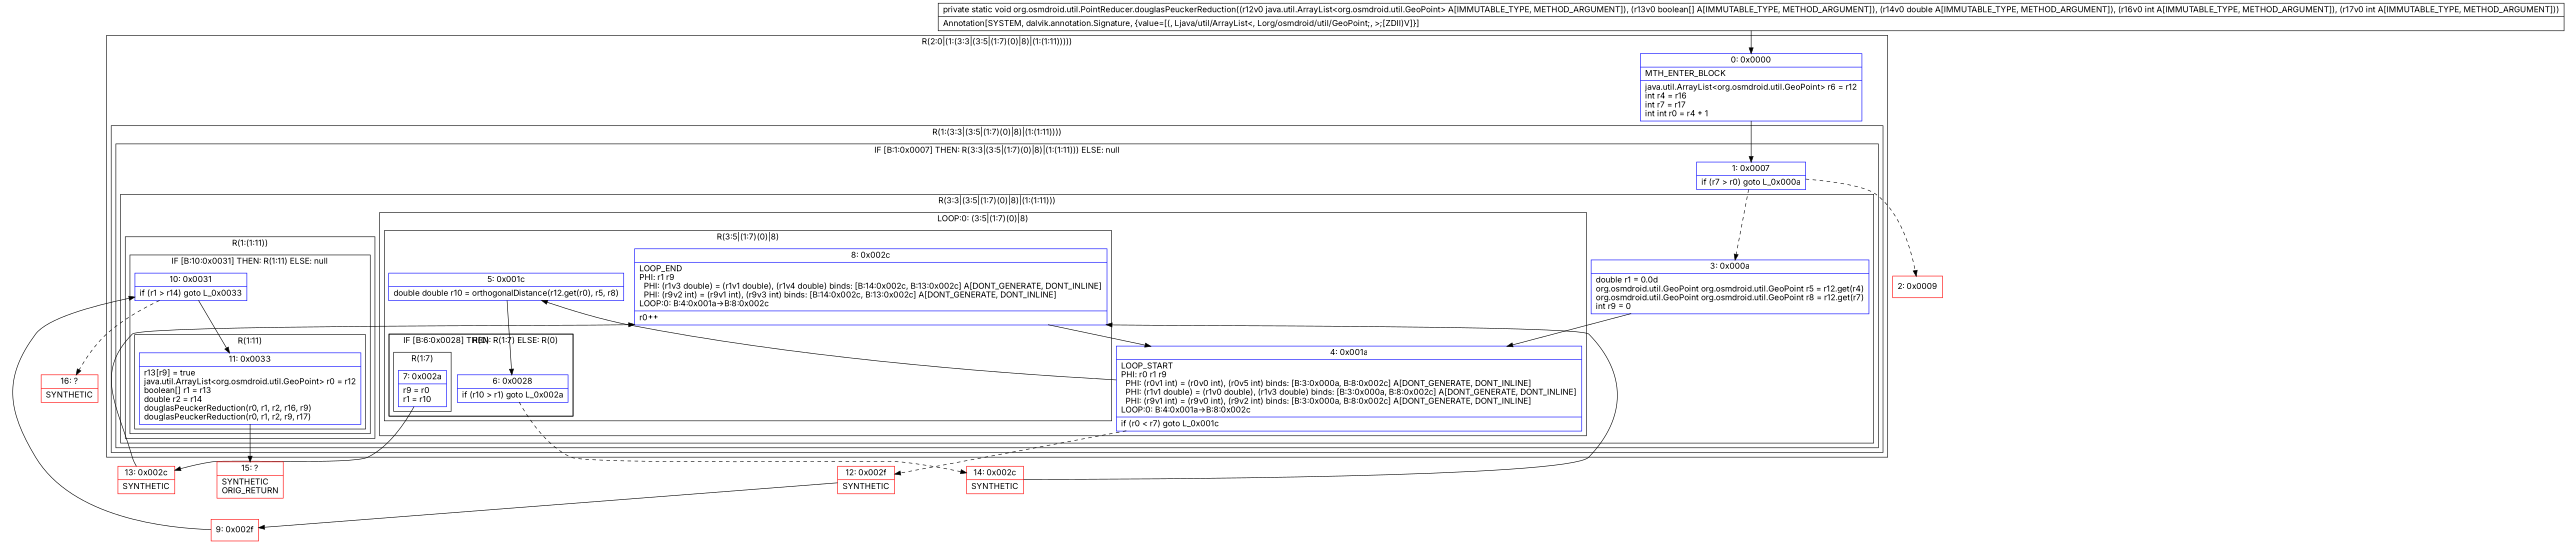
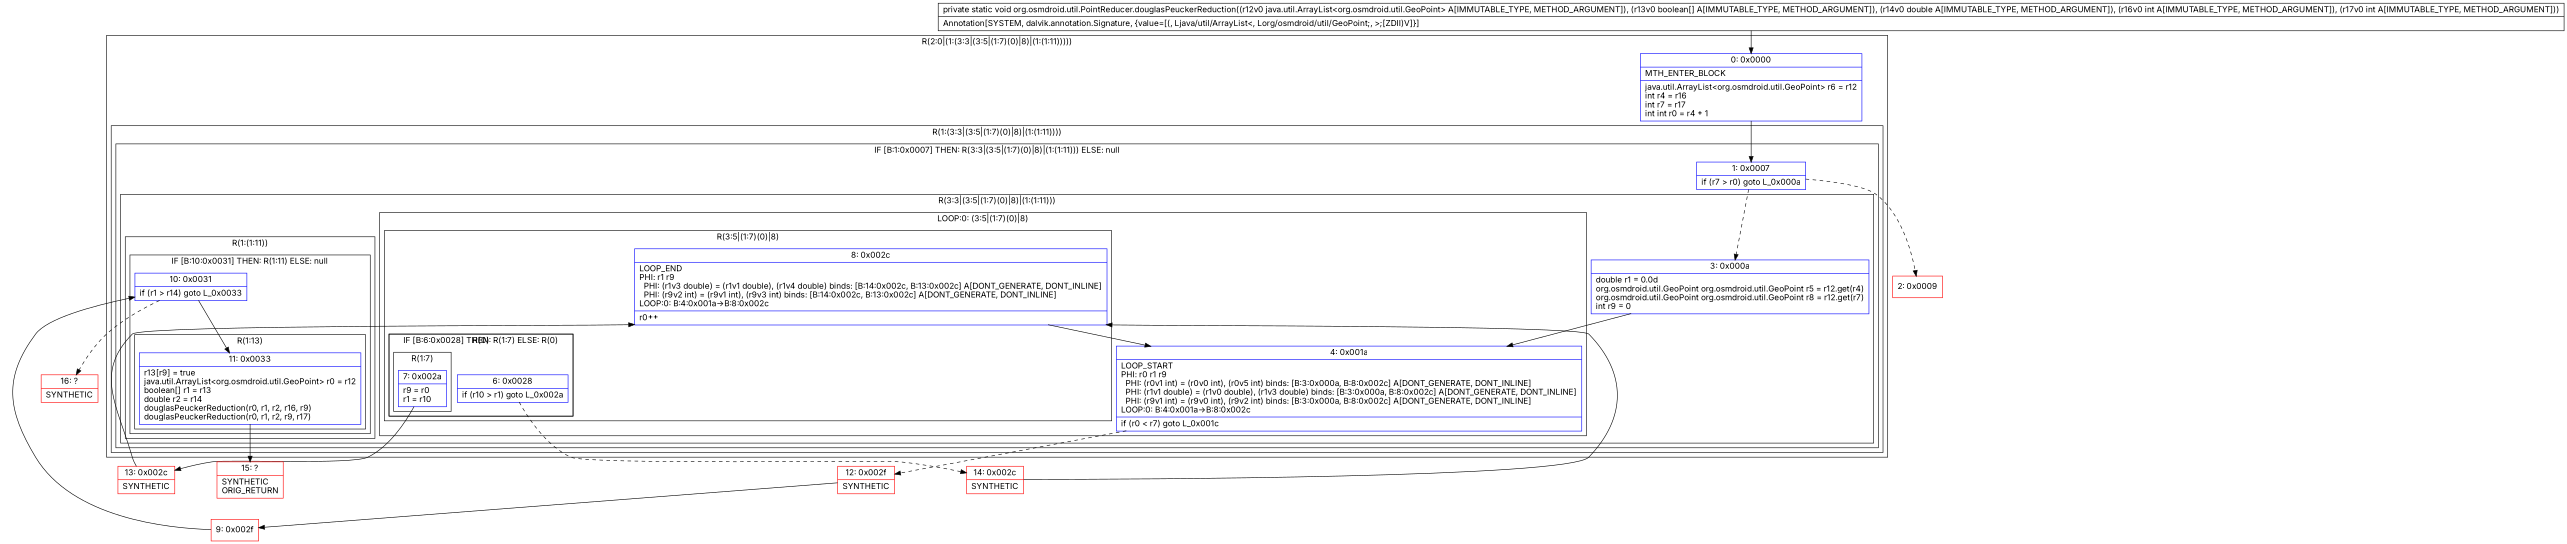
(506, 287) -> none
(250, 341) -> (250, 341)
